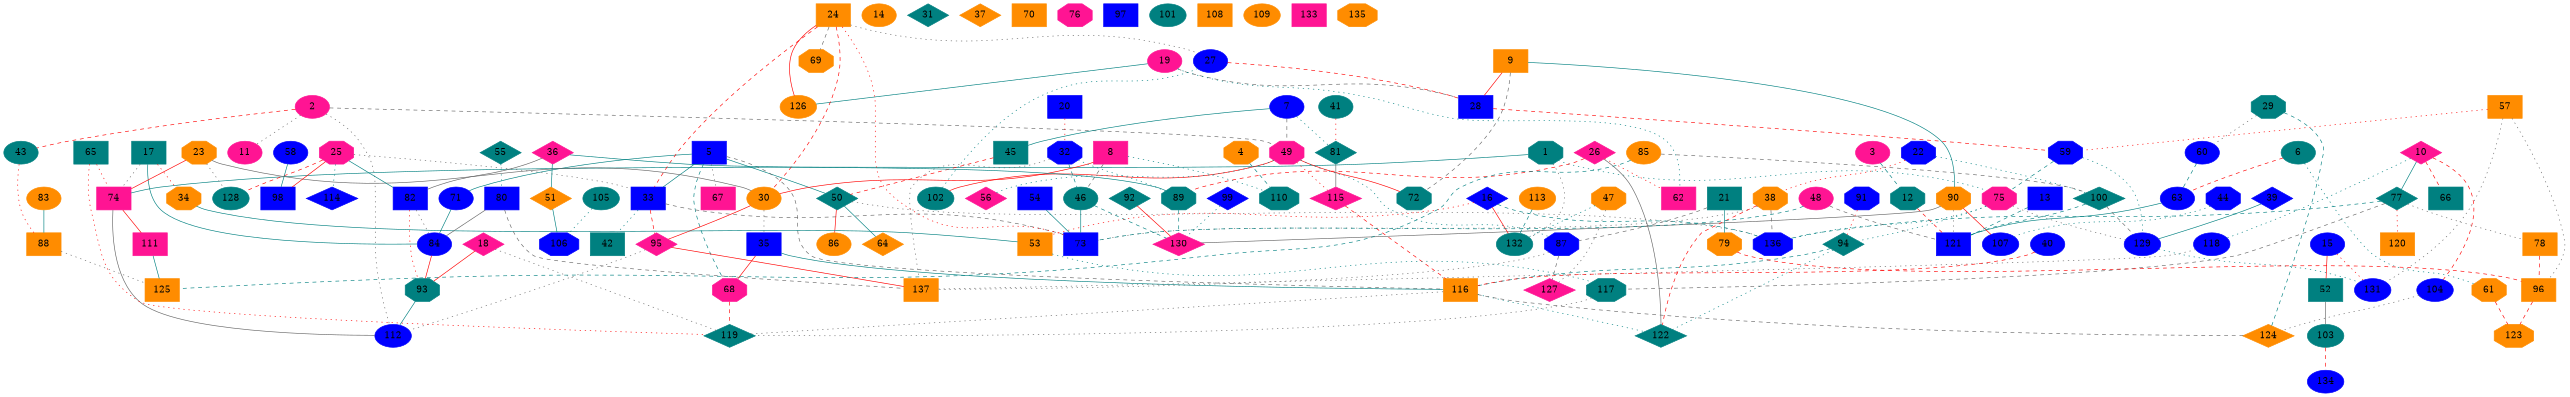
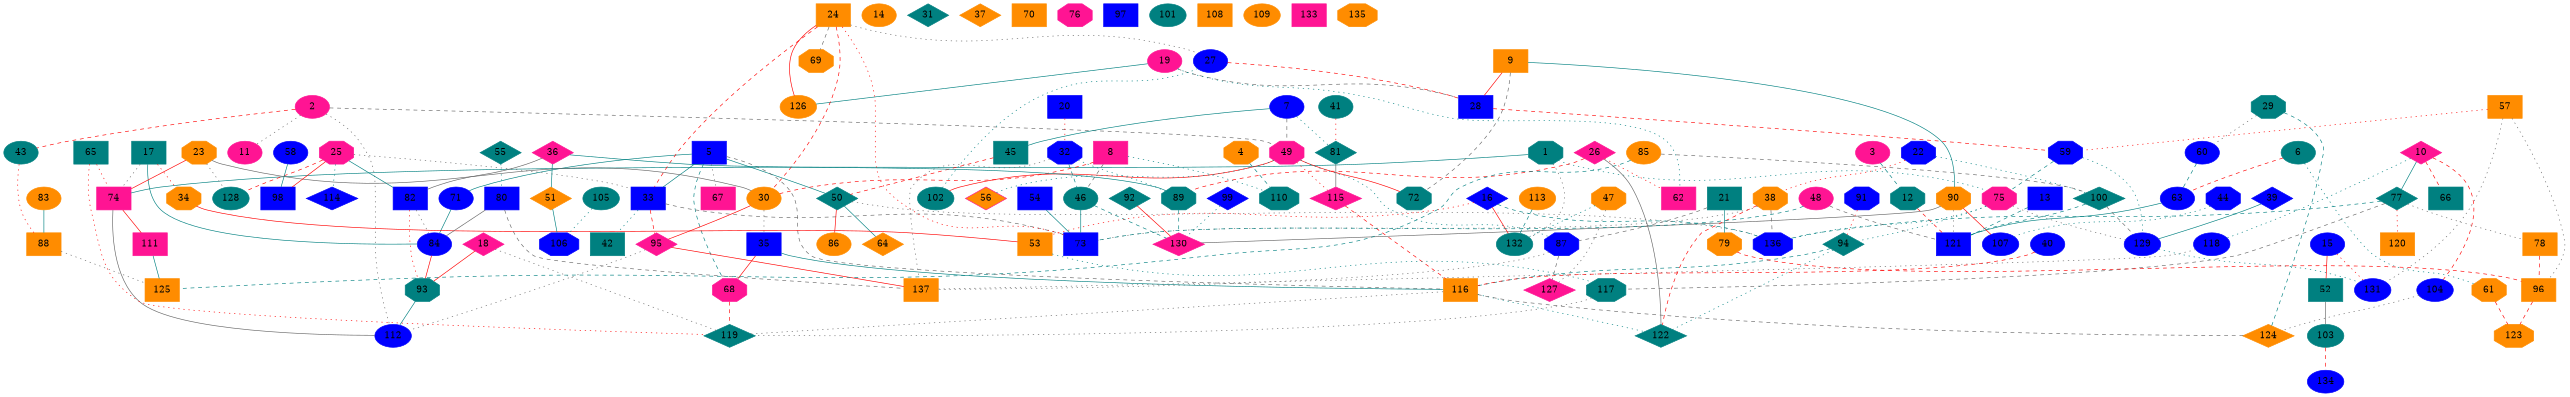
(937, 180) -> (937, 180)
(986, 198) -> (986, 198)
(606, 231) -> (606, 231)
